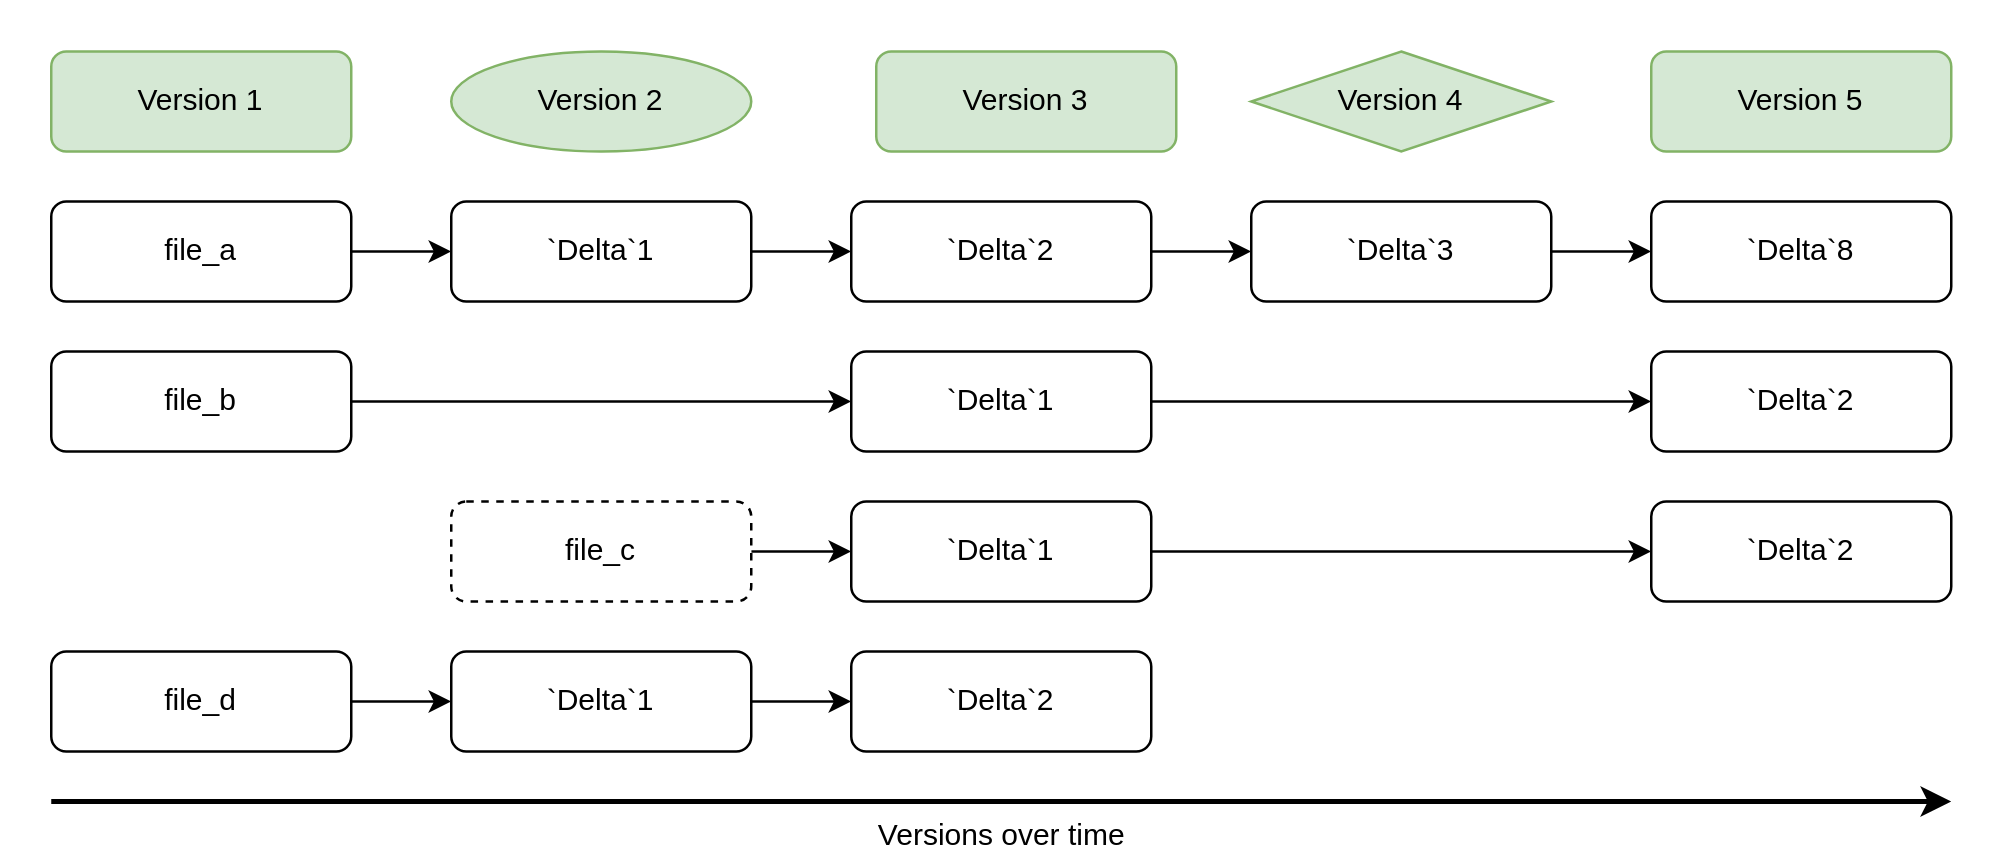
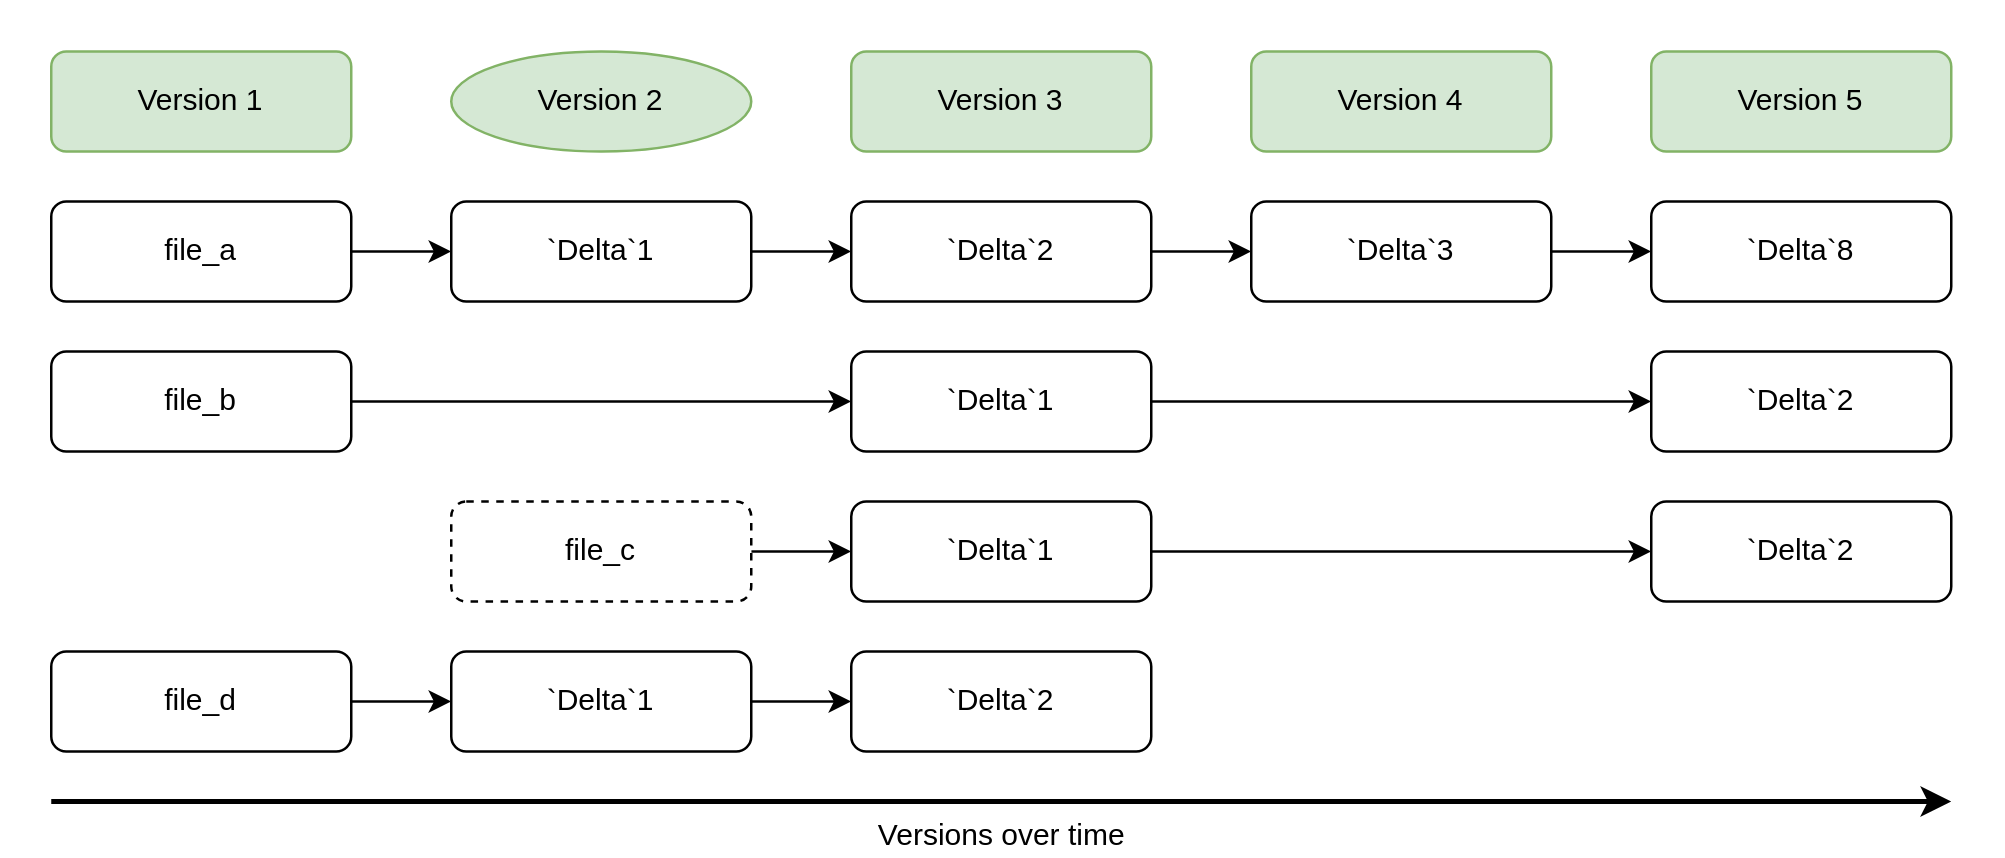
(1026, 101) -> (1001, 101)
(1401, 101) -> (1401, 101)
